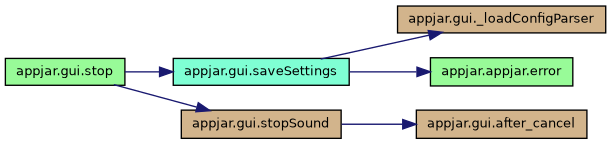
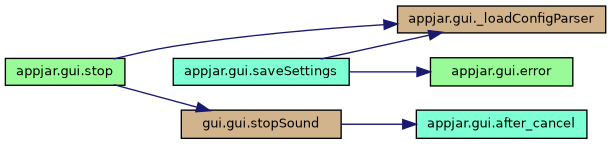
(142, 72) -> (248, 36)
(502, 72) -> (502, 72)
(261, 124) -> (261, 124)
(502, 124) -> (502, 124)
